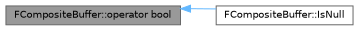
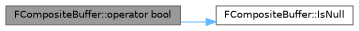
(203, 9) -> (193, 22)
